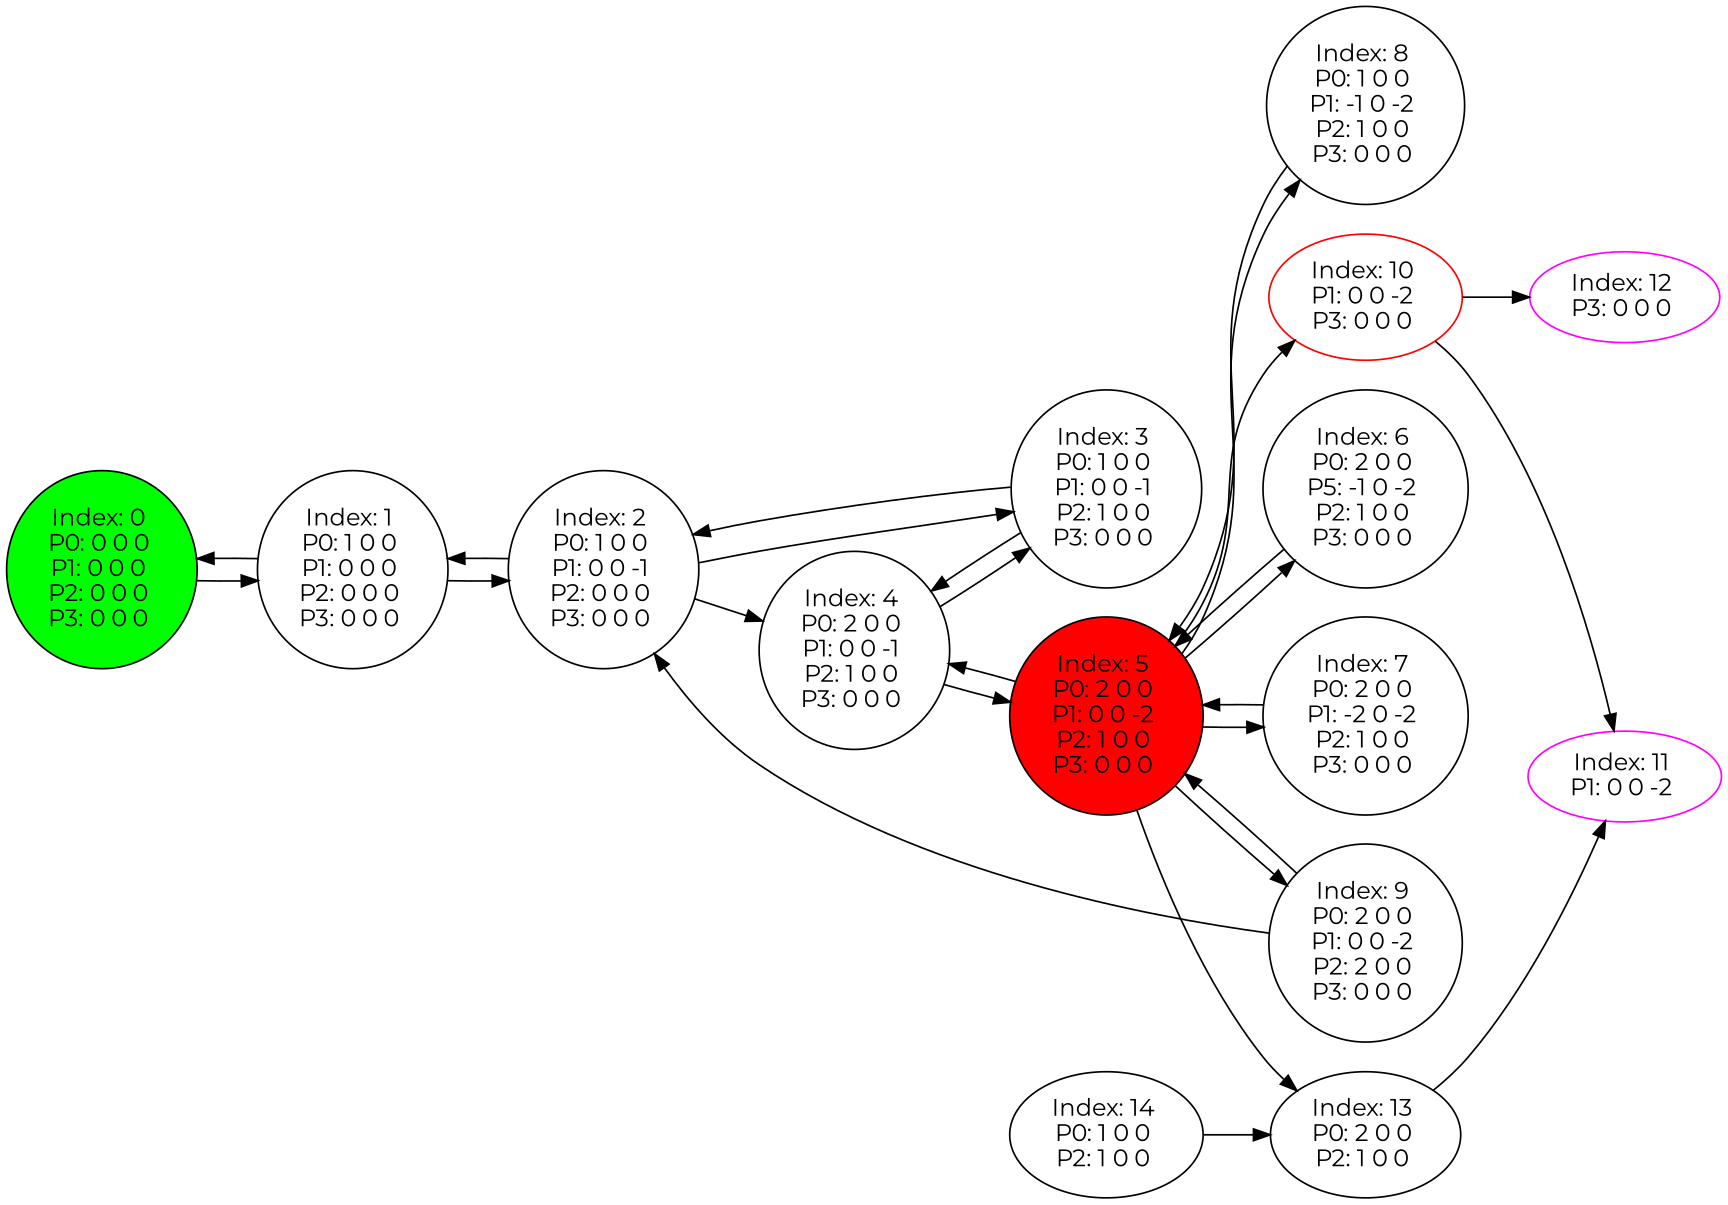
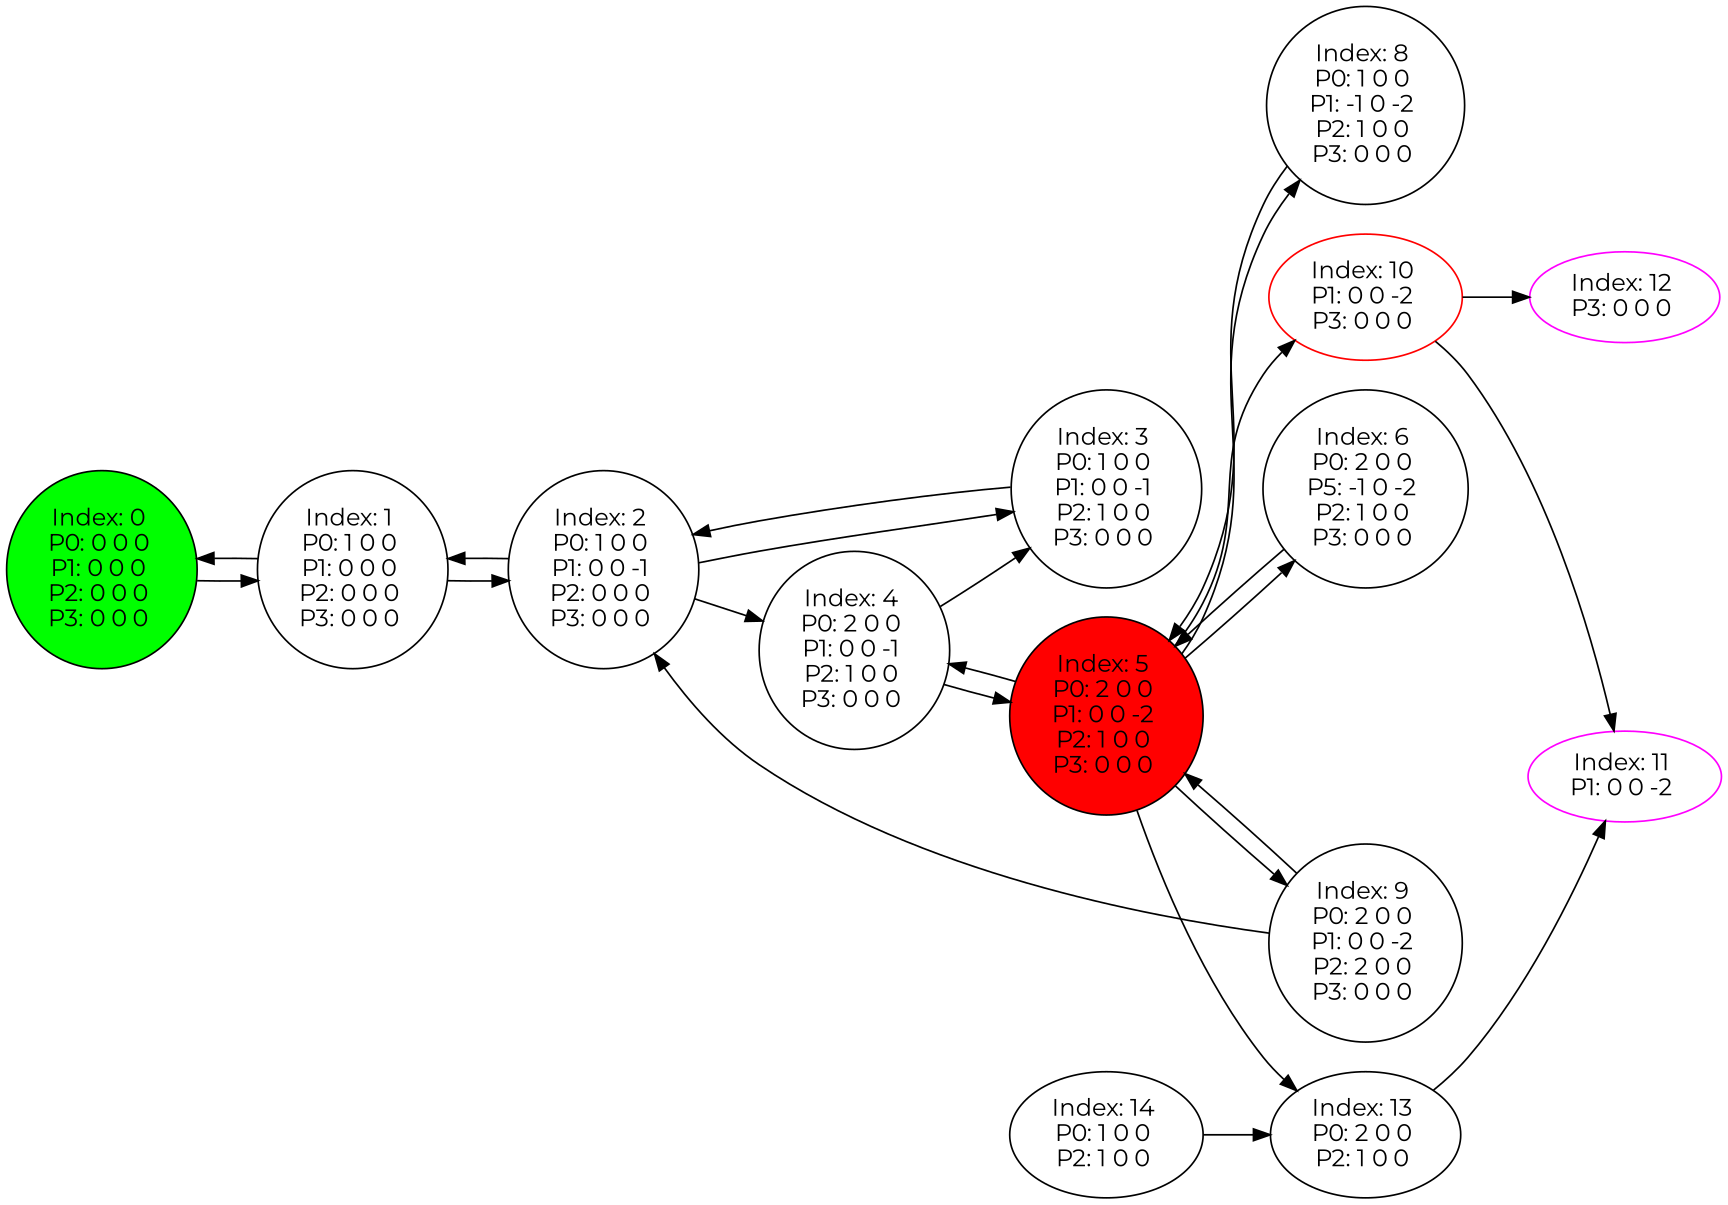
(983, 557) -> none
(1366, 716) -> none
